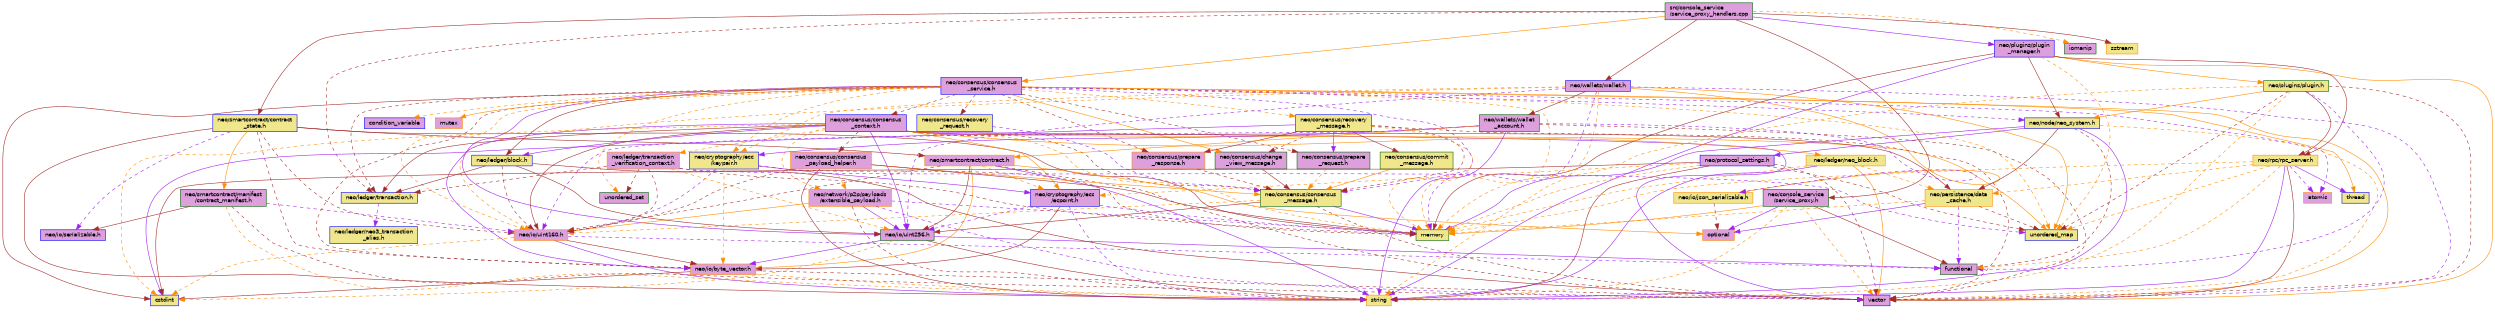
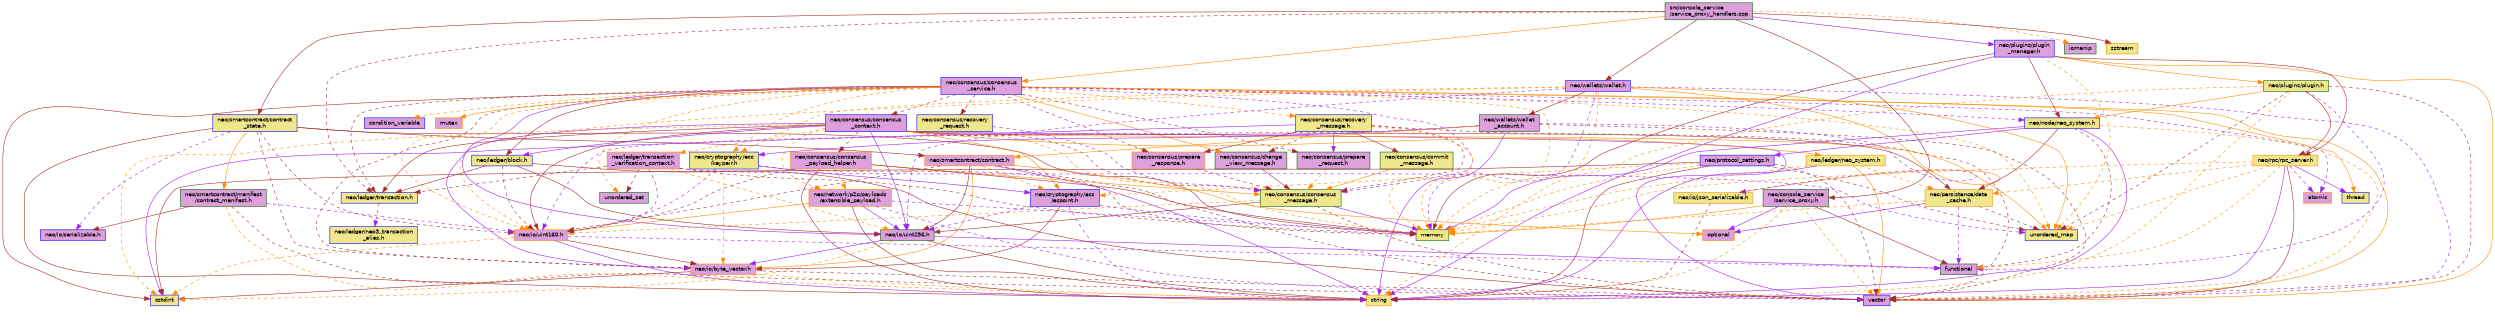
(1846, 161) -> (1846, 161)
(1715, 208) -> (1574, 289)
(1026, 274) -> (1026, 274)
